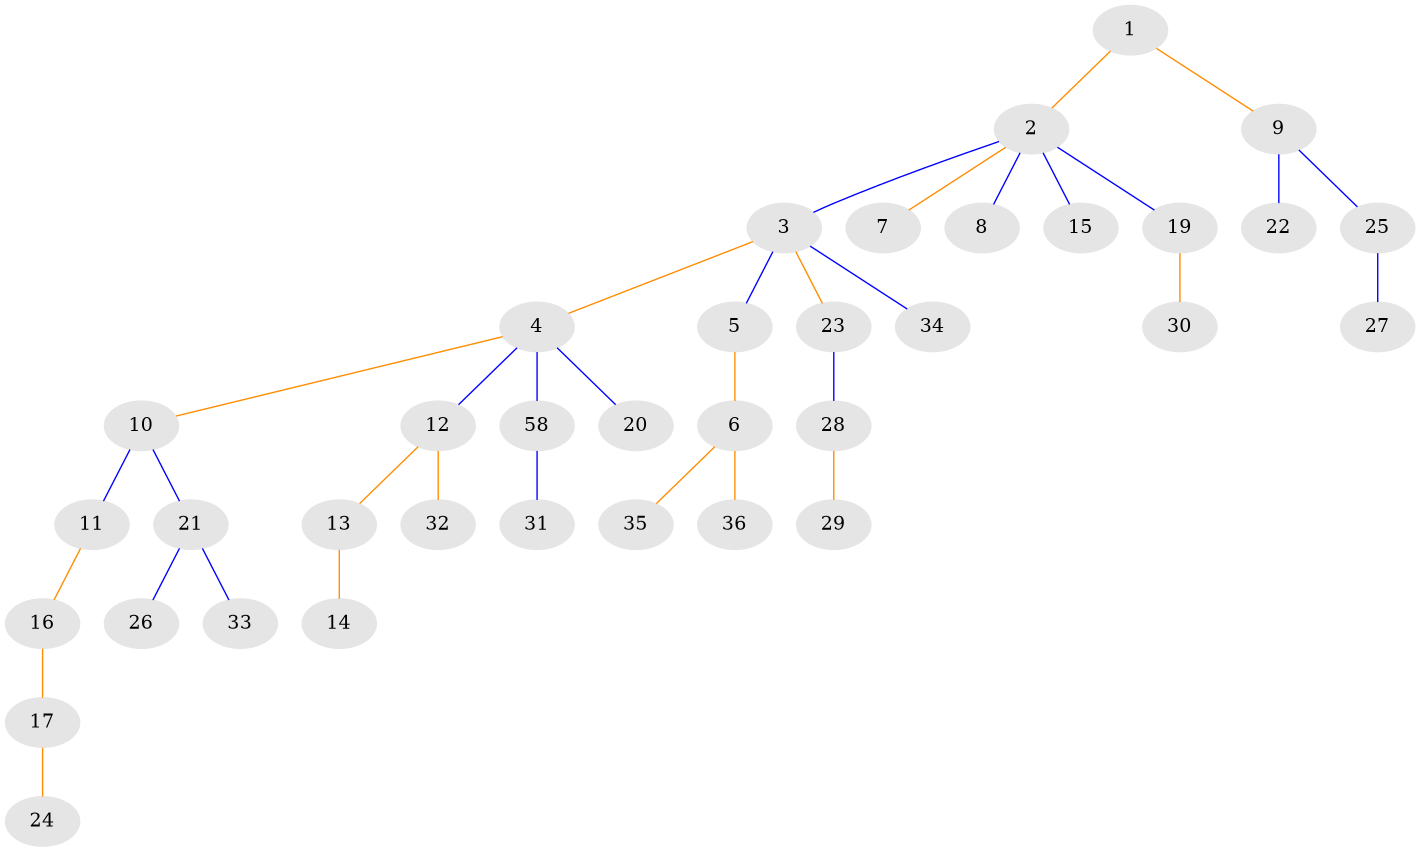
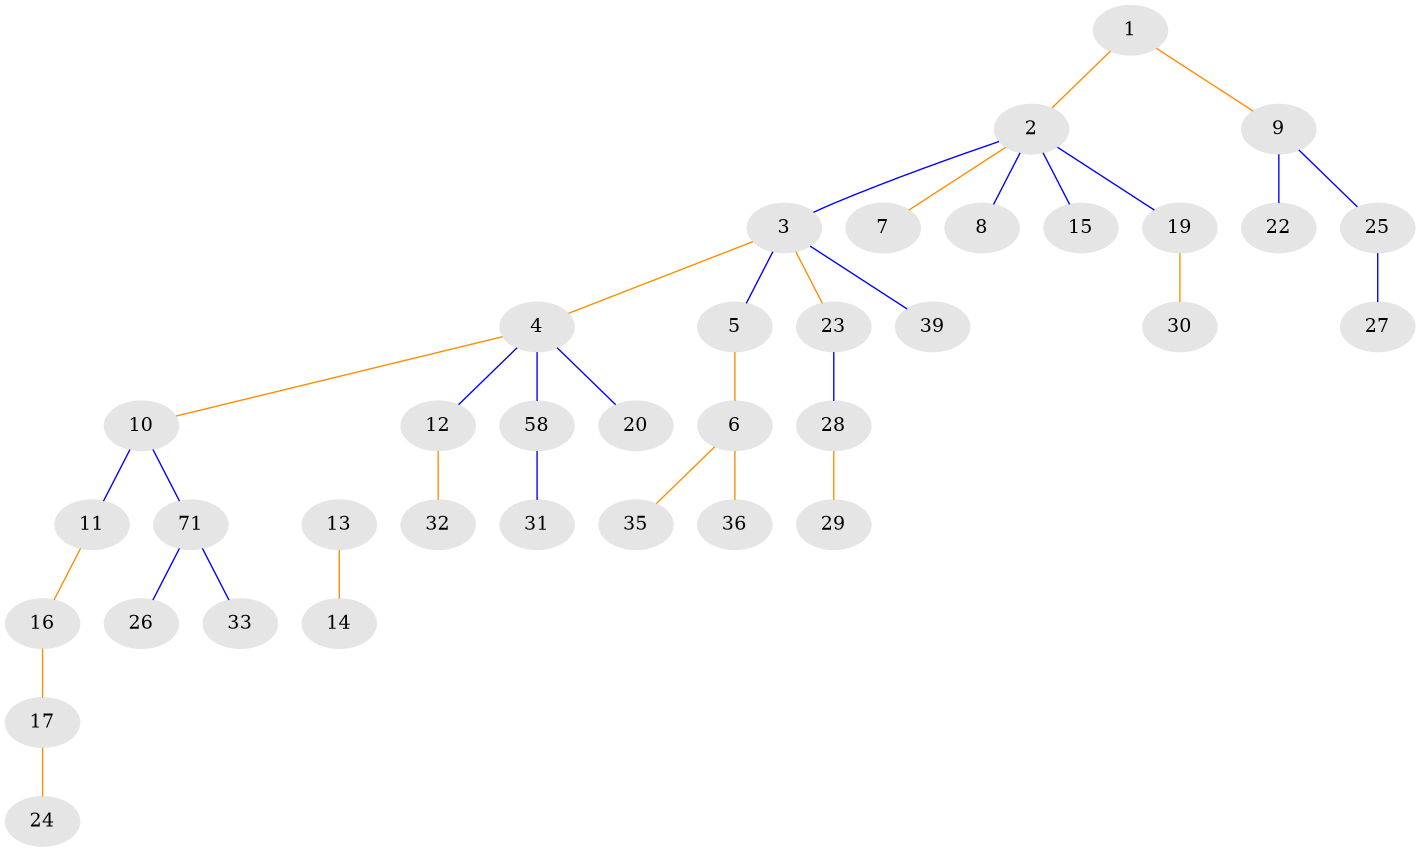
(933, 327) -> (933, 327)
(389, 475) -> none
(191, 525) -> (191, 525)
